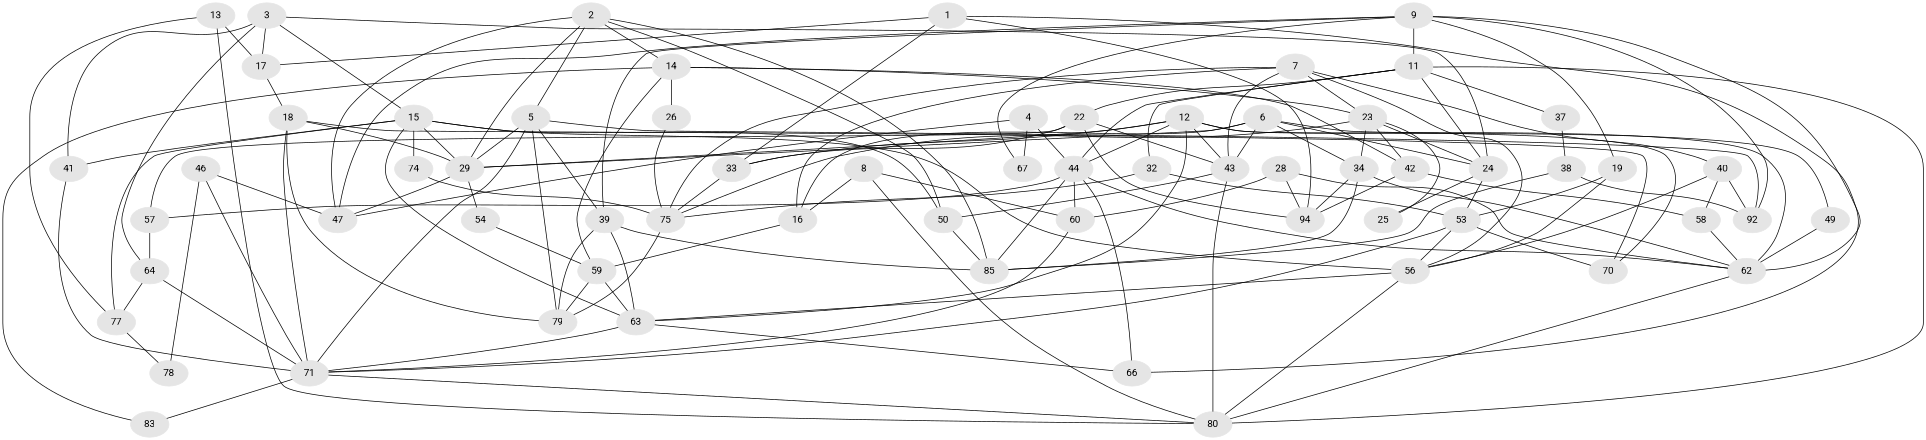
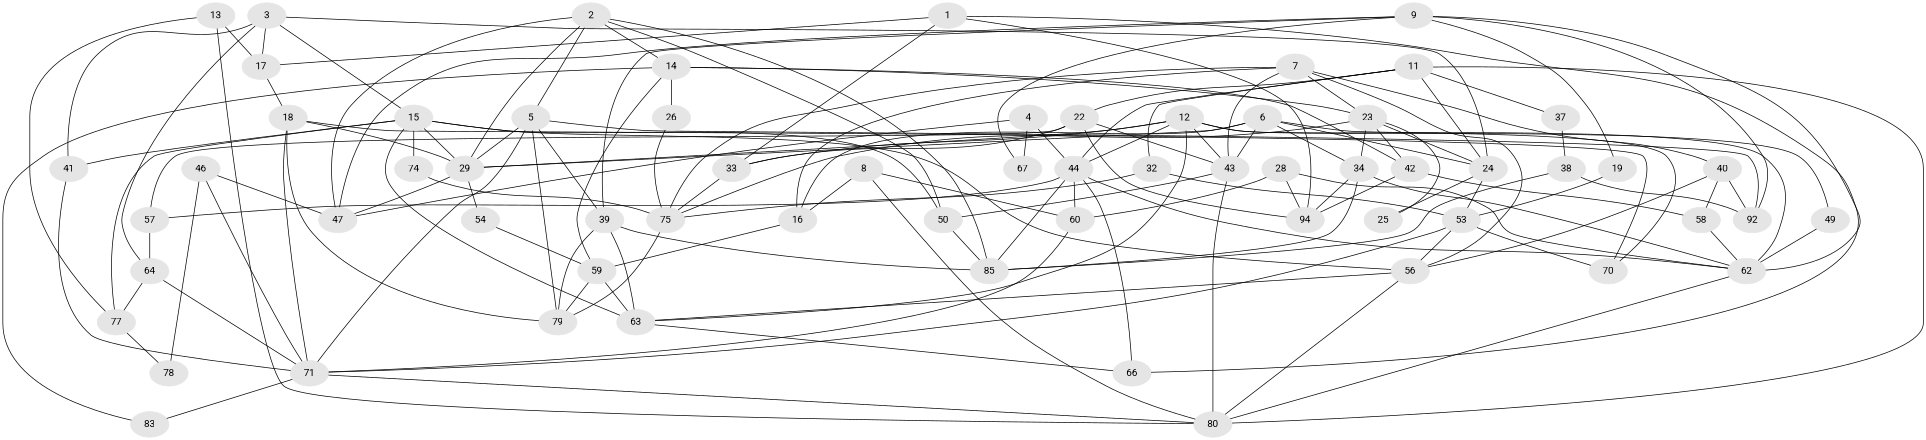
(1414, 41) -> none
(1534, 234) -> none
(474, 352) -> none
